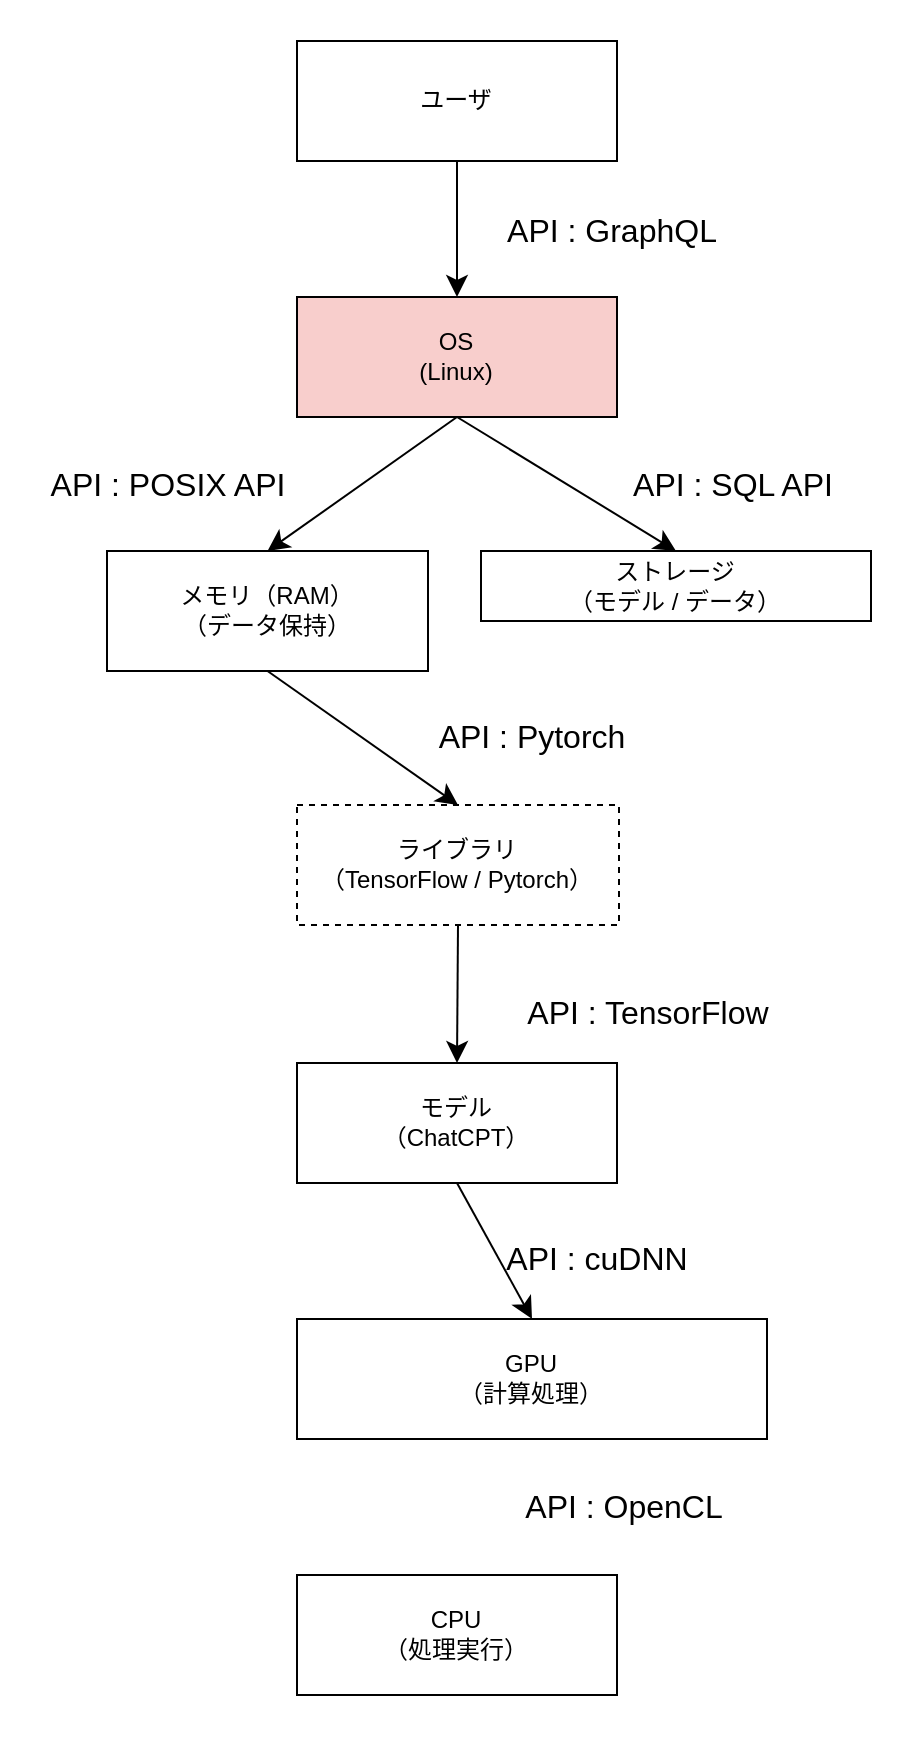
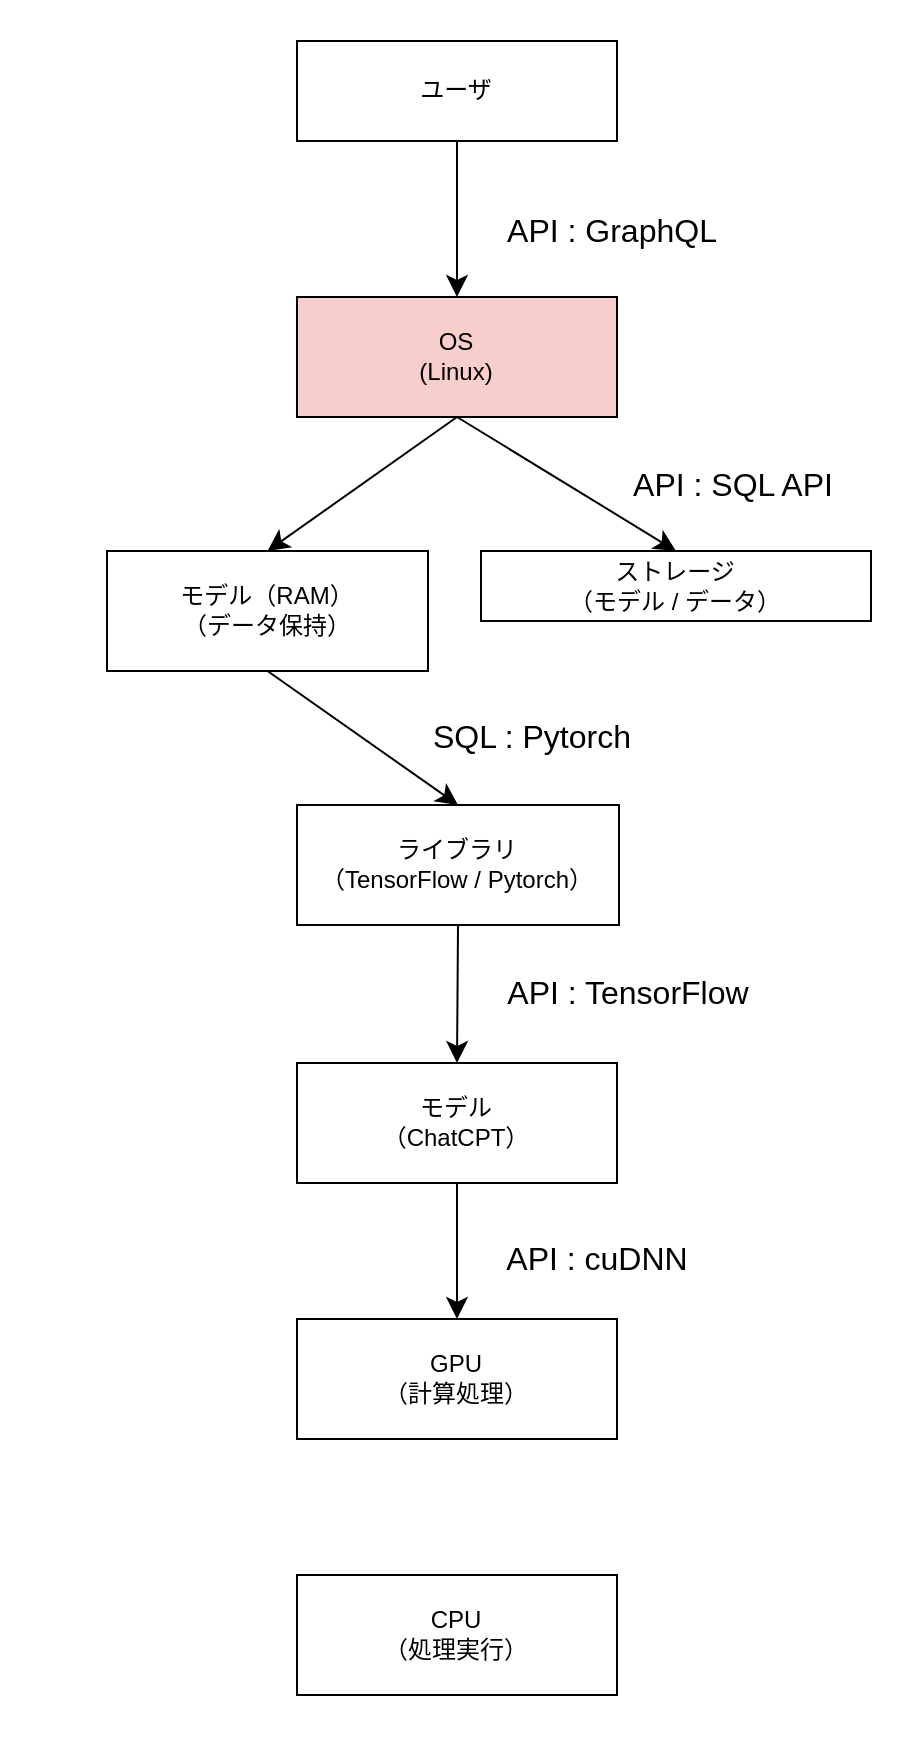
(457, 101) -> (457, 91)
(169, 485) -> none
(268, 611) -> (268, 611)
(533, 737) -> (533, 737)
(458, 865) -> (458, 865)
(649, 1013) -> (629, 993)
(532, 1379) -> (457, 1379)
(625, 1507) -> none
